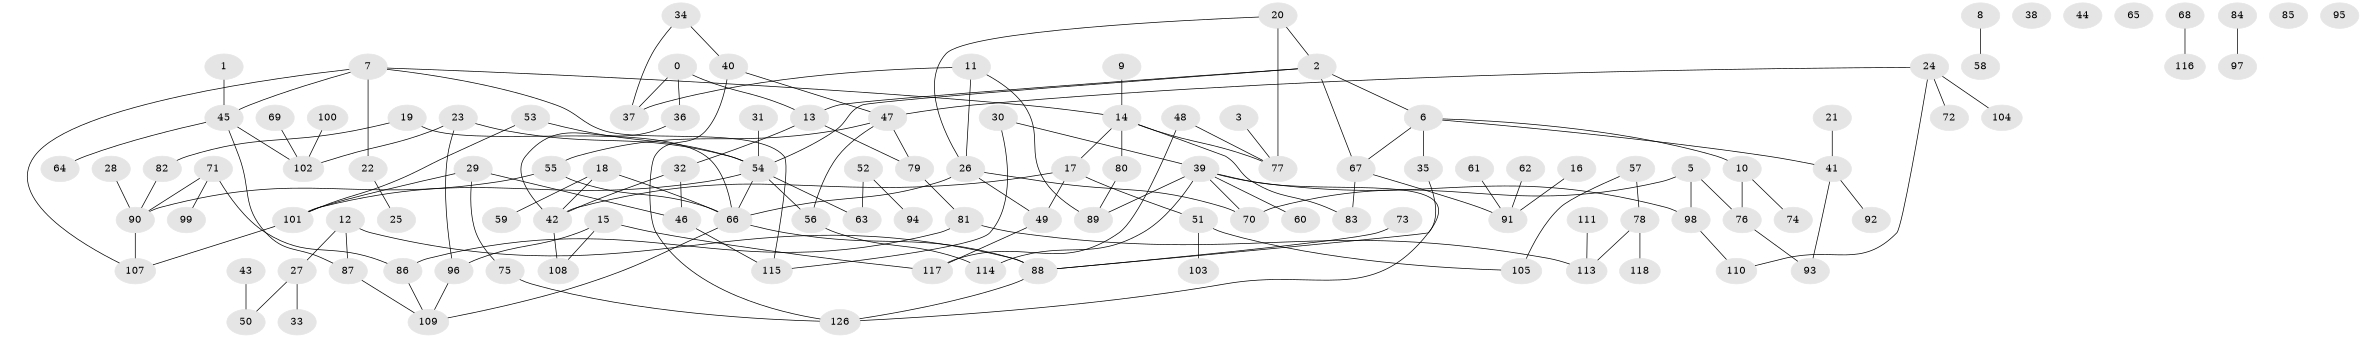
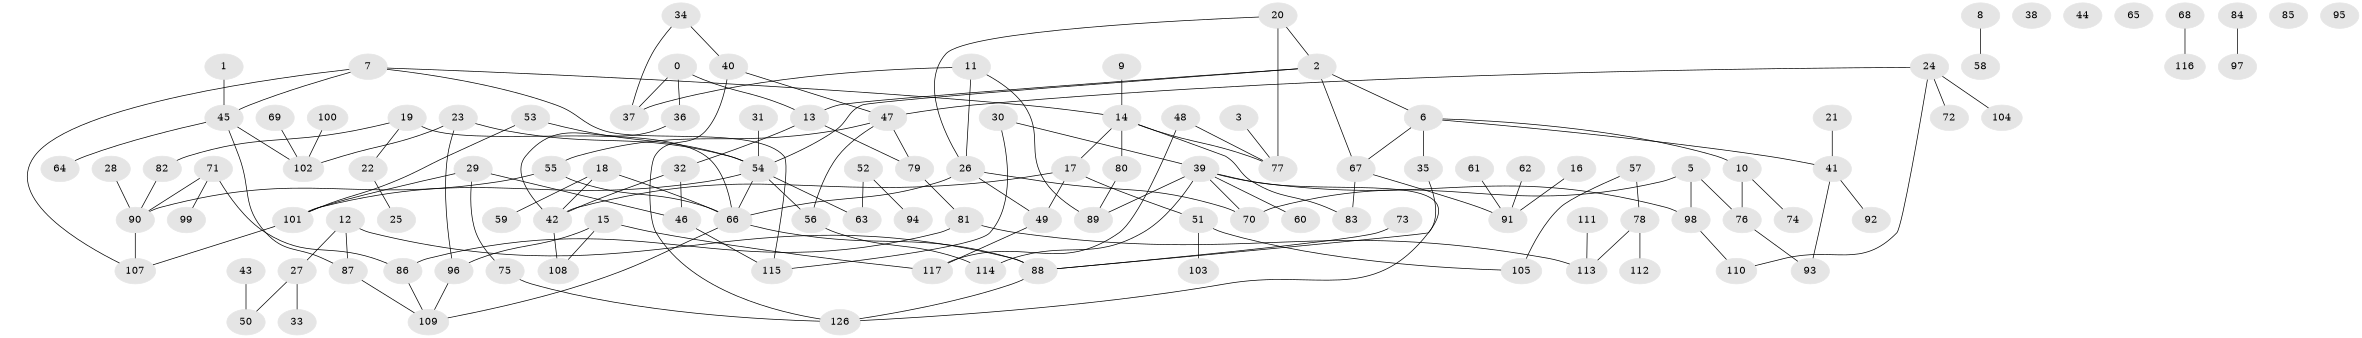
(368, 118) -> (391, 139)
(1640, 271) -> (1640, 271)
